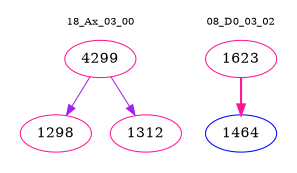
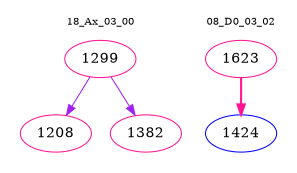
(100, 59) -> (100, 59)
(56, 133) -> (56, 133)
(146, 133) -> (146, 133)
(241, 133) -> (241, 133)
